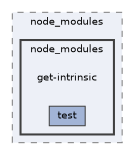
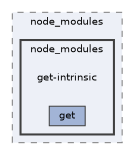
(67, 116) -> (67, 116)
